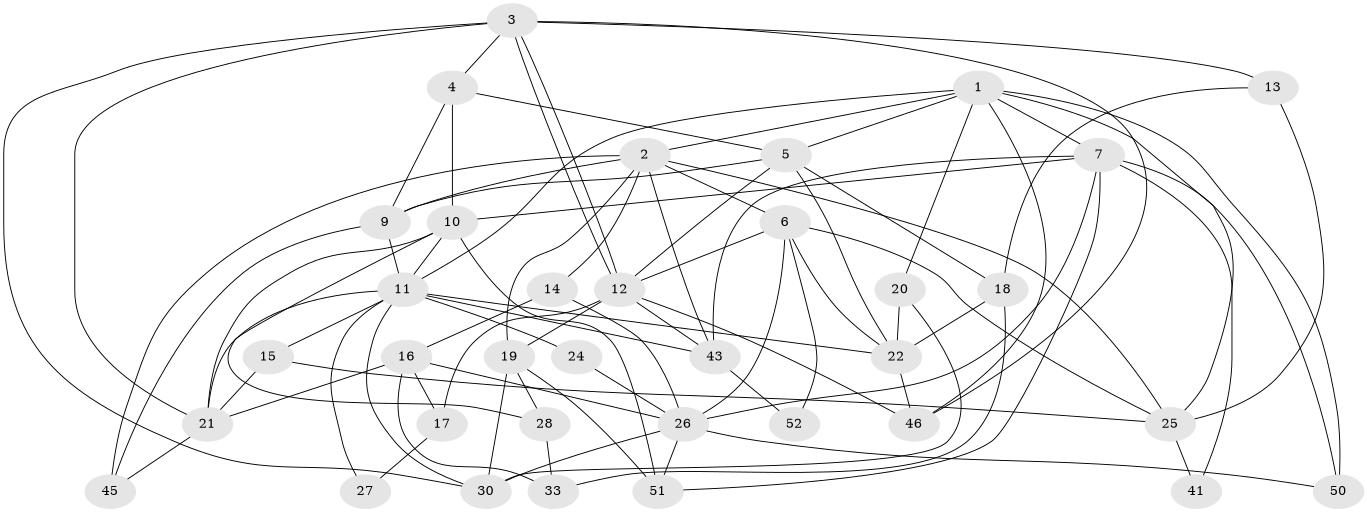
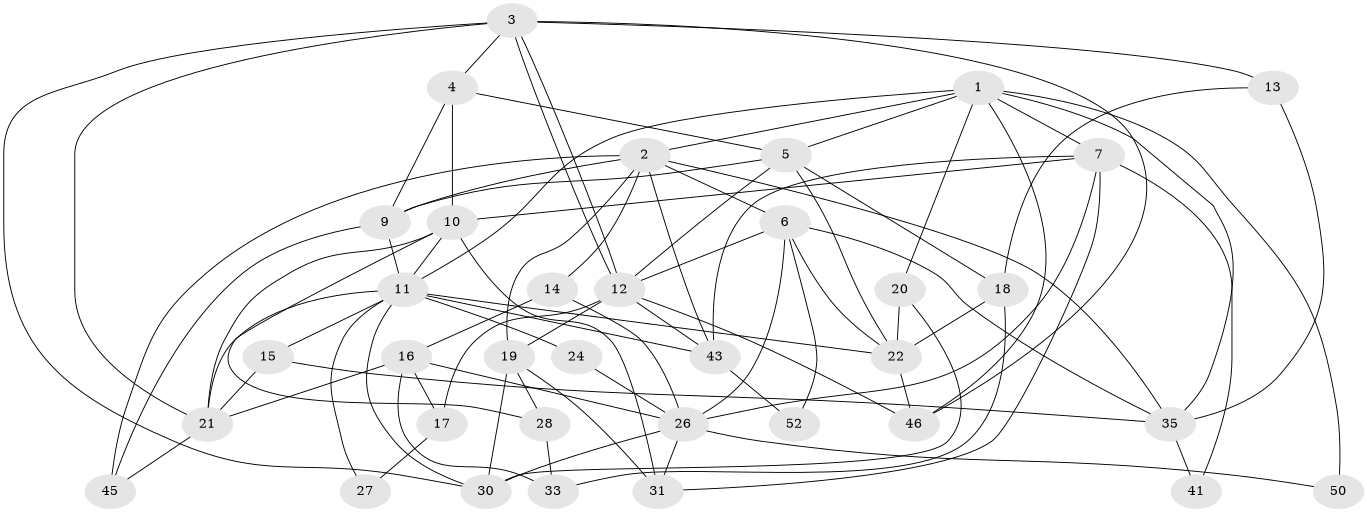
(1271, 286) -> none
(1170, 424) -> (1170, 424)
(658, 492) -> (658, 492)
